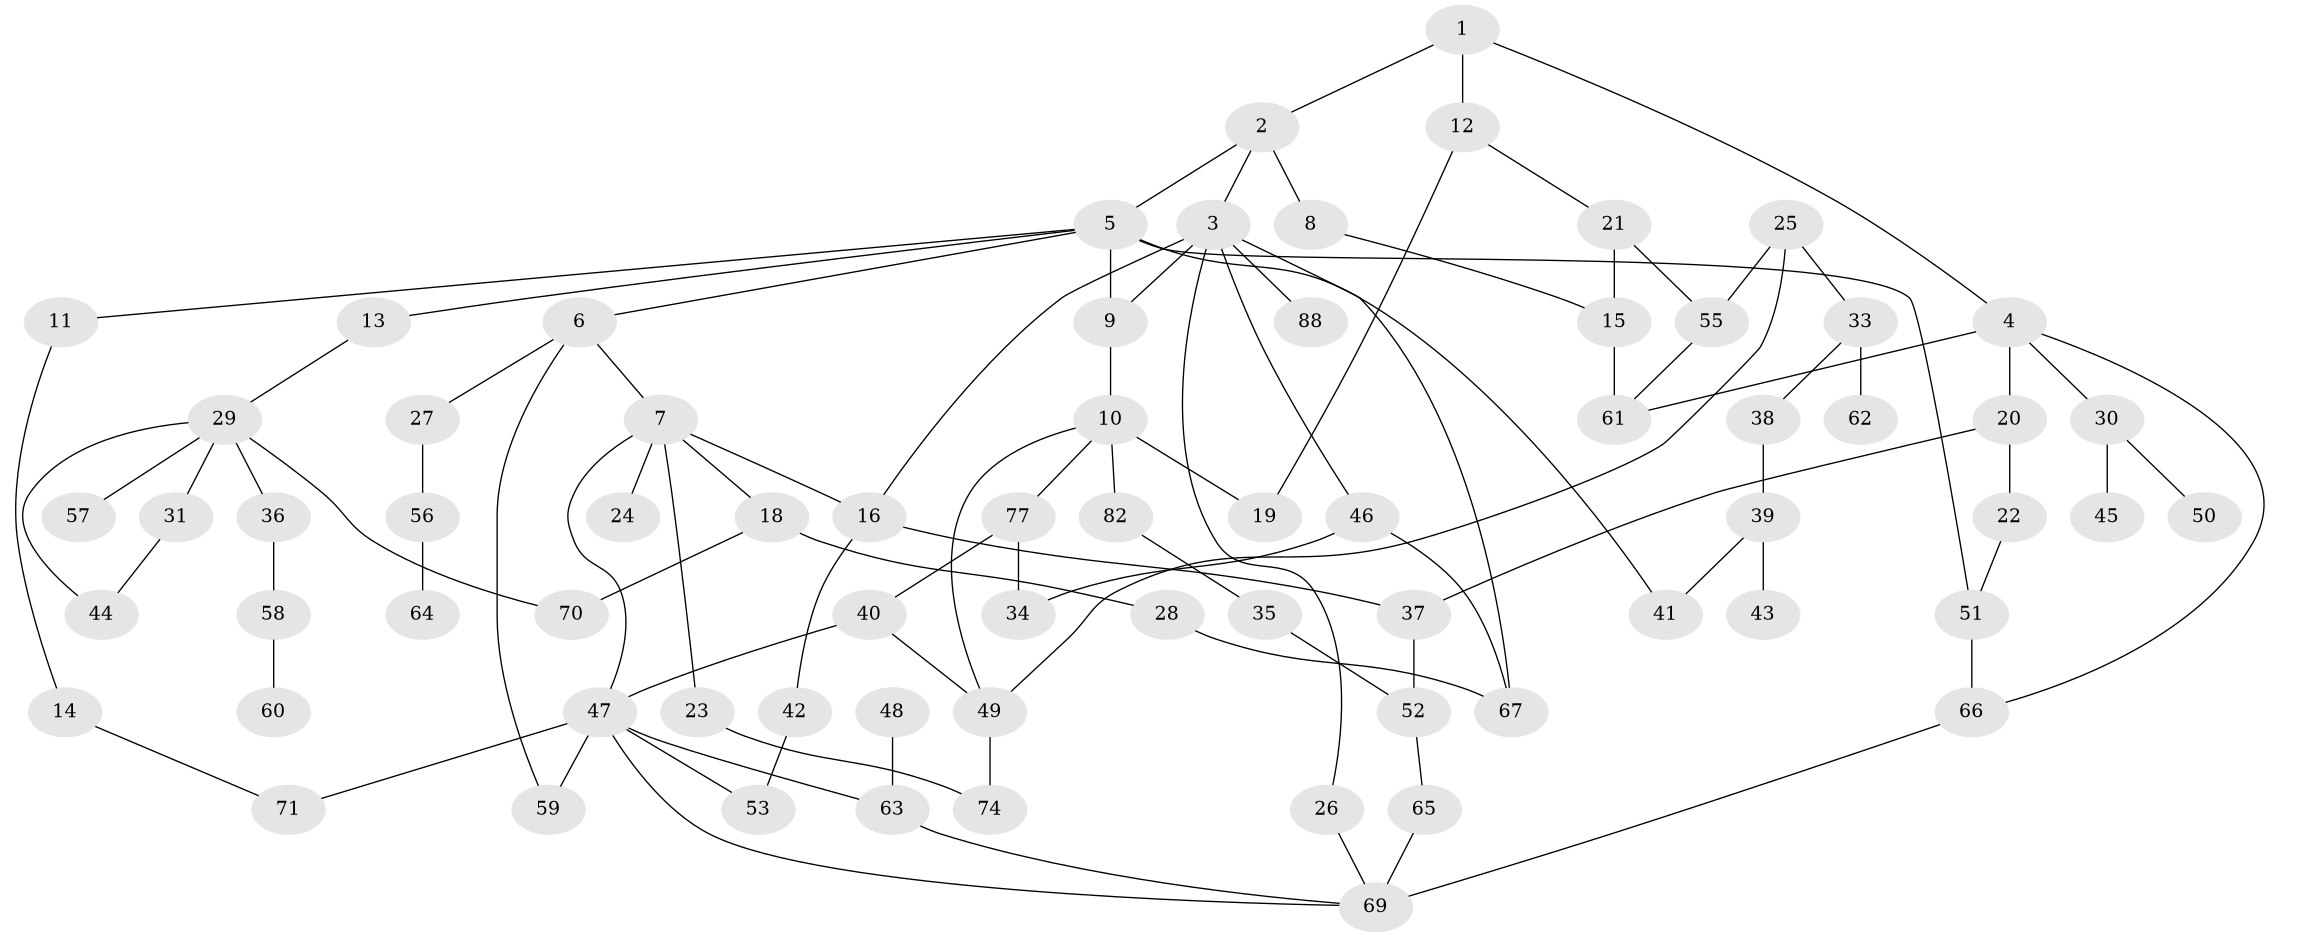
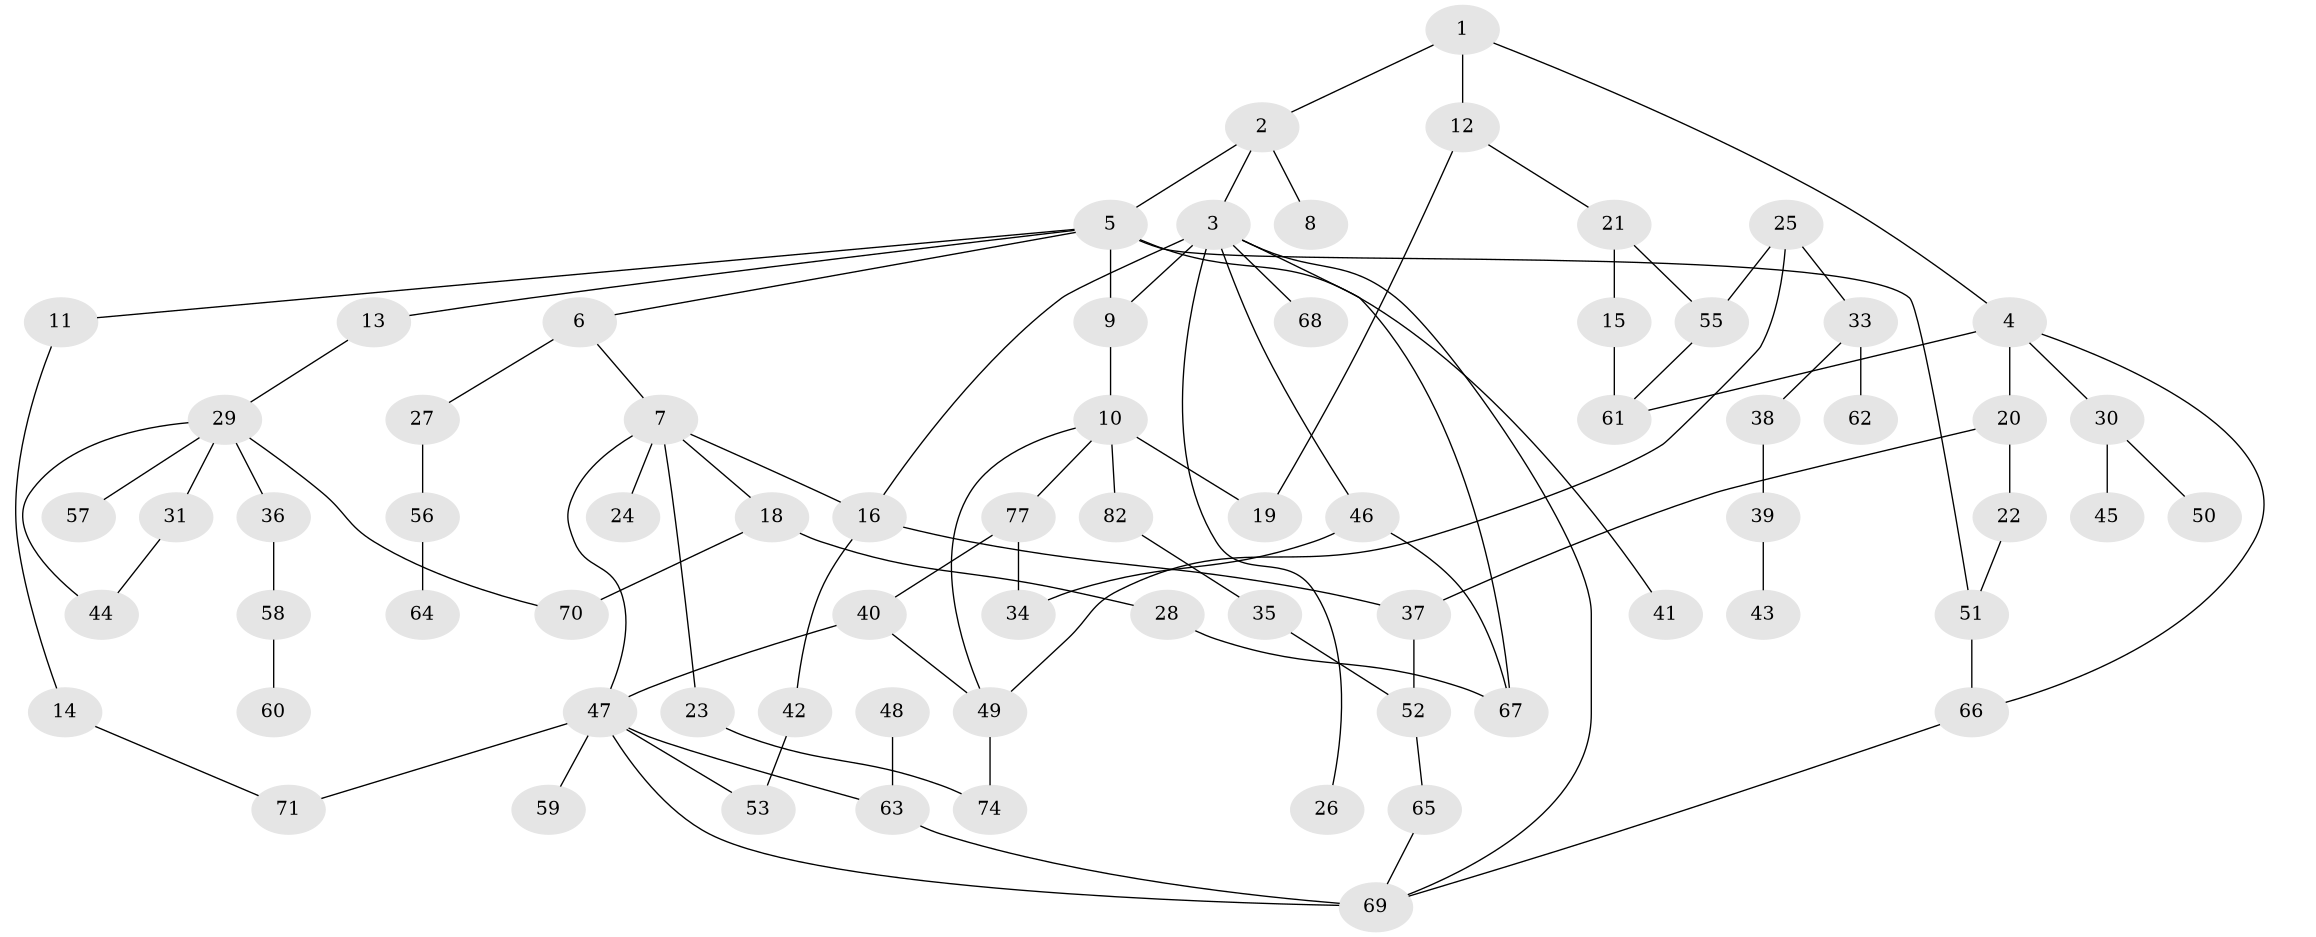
(1466, 268) -> none
(1311, 322) -> (1311, 322)
(497, 561) -> none
(1715, 566) -> none
(1352, 859) -> (1565, 534)
